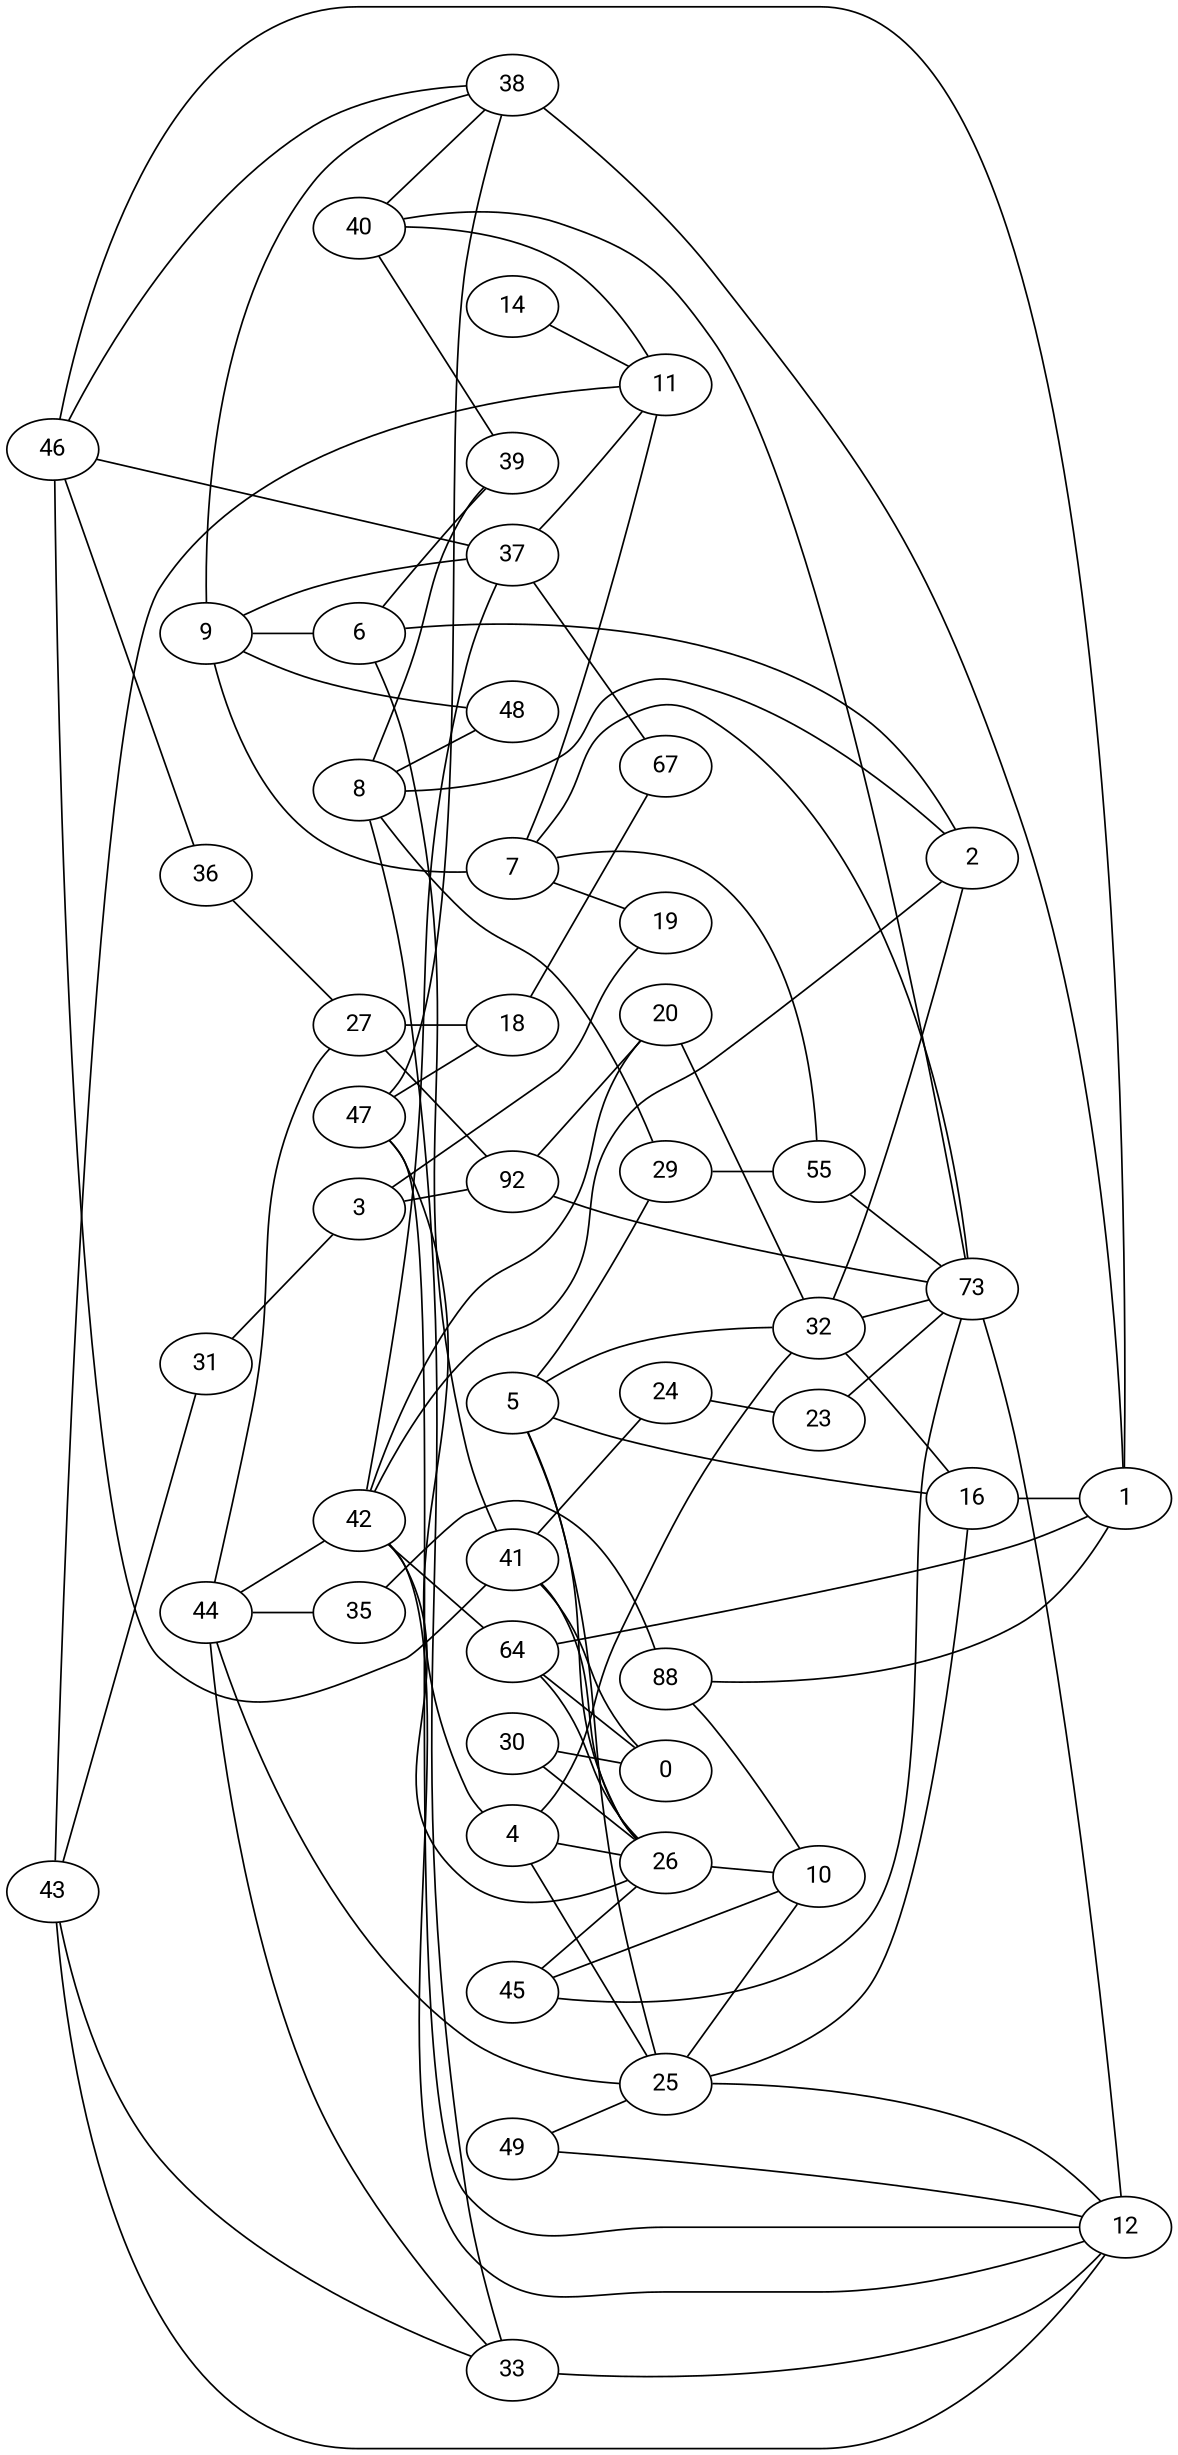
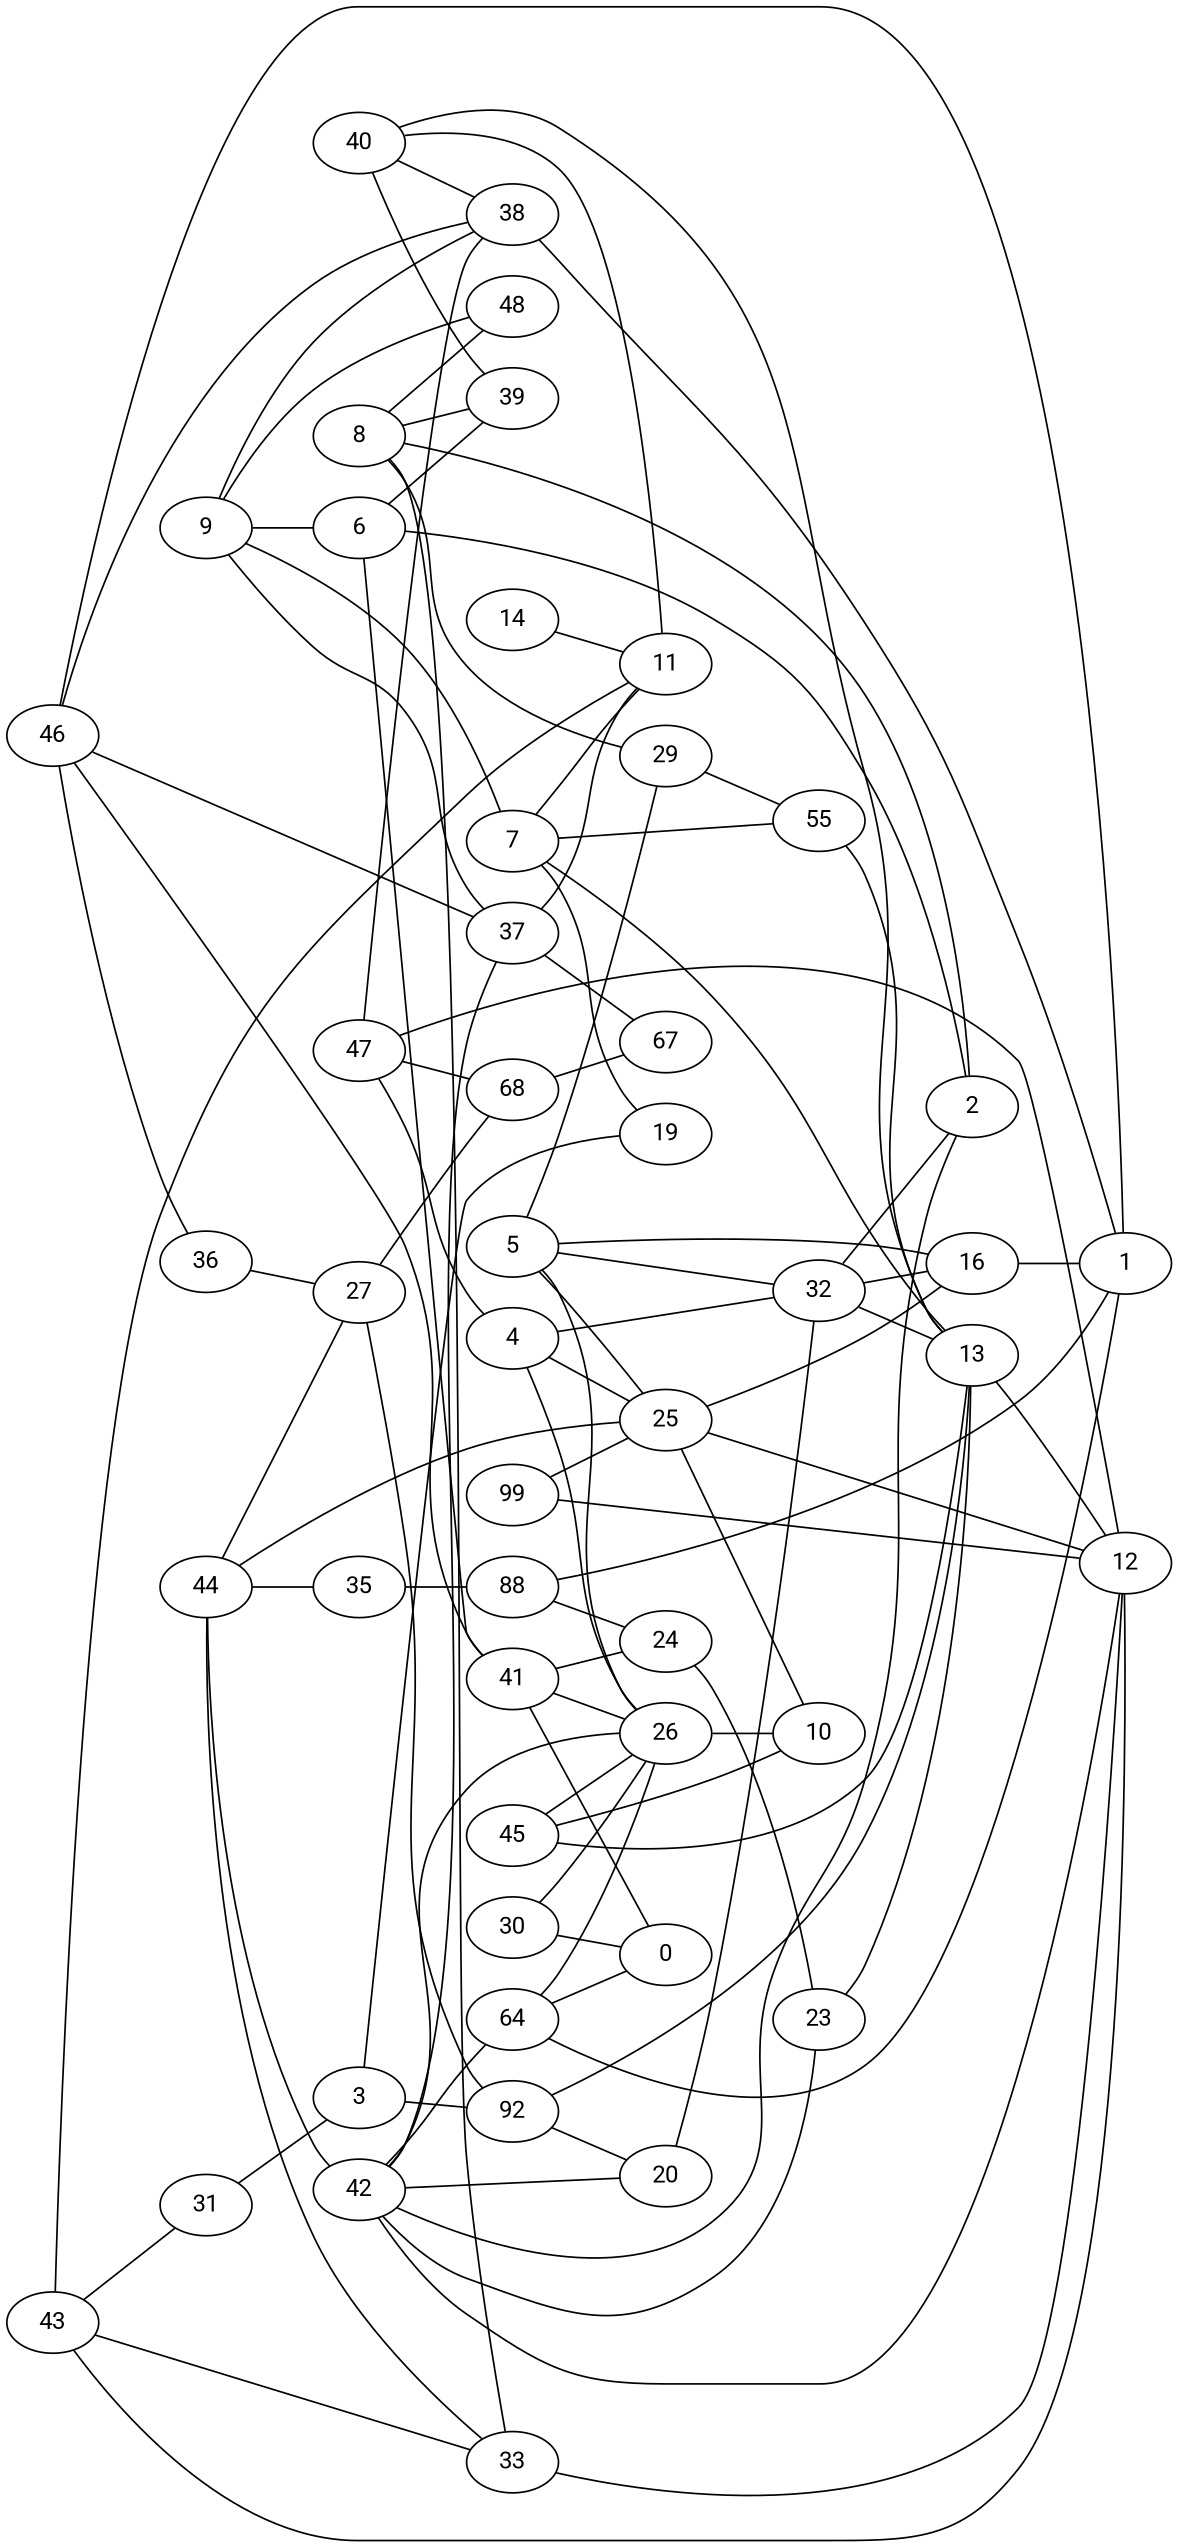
(513, 1025) -> (513, 1090)
(972, 1289) -> (972, 1355)
(749, 1774) -> (577, 1610)
(513, 2149) -> (513, 1495)
none -> (665, 2303)
